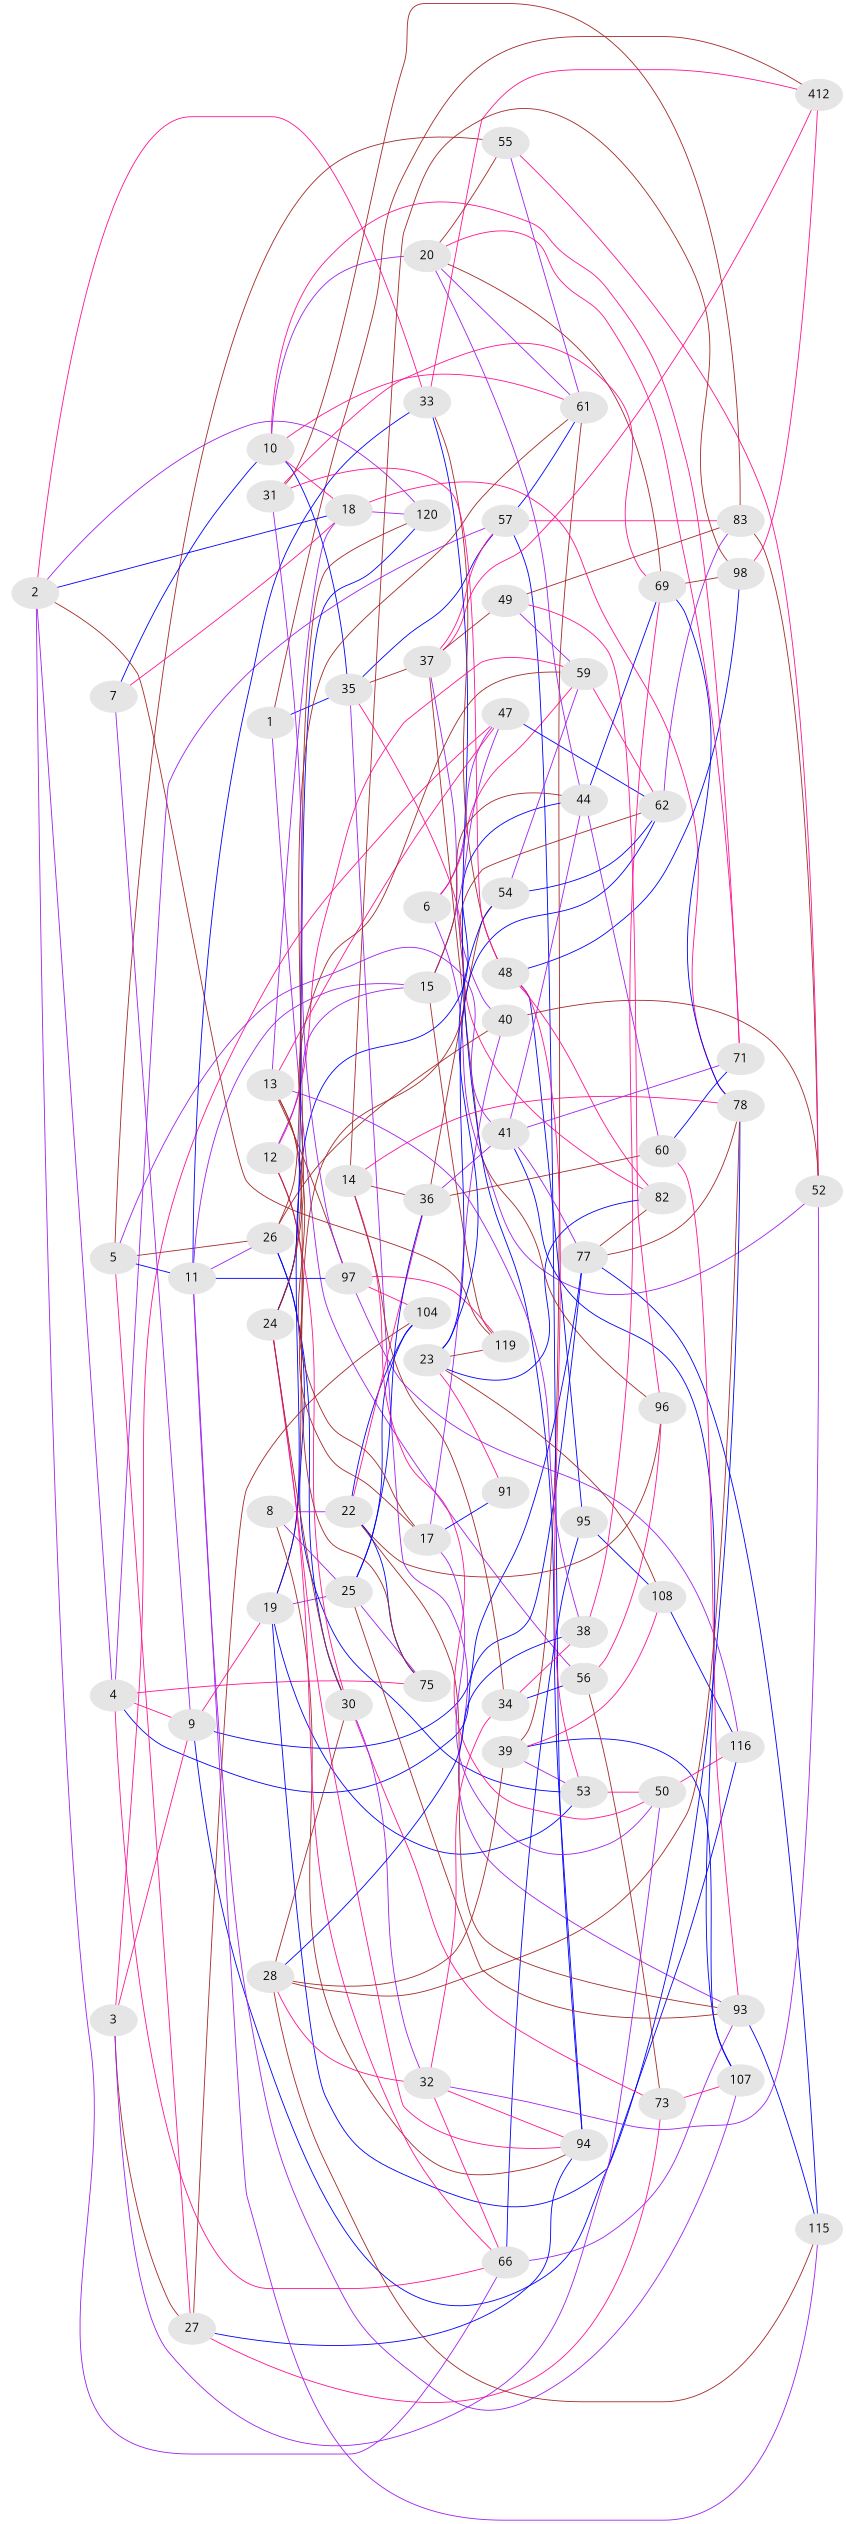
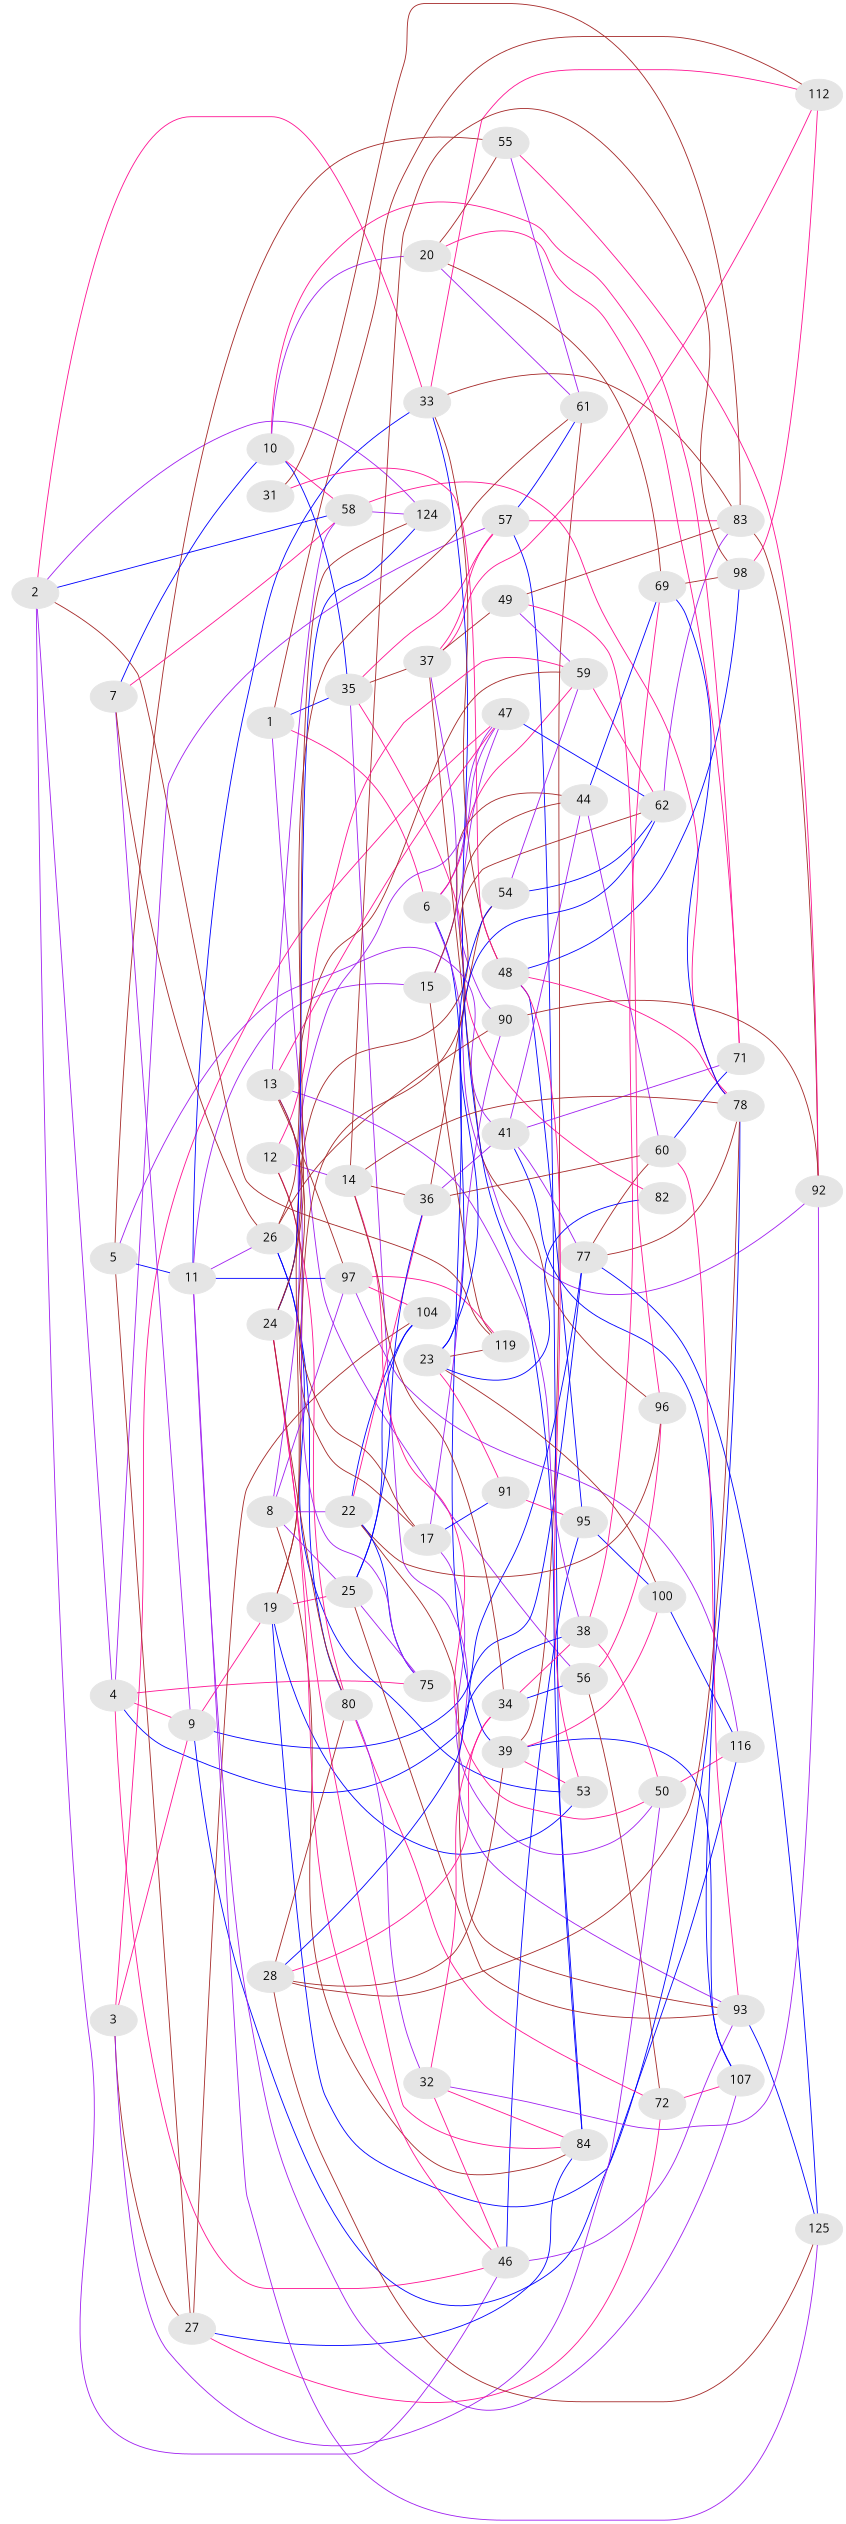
(819, 95) -> (819, 95)
(530, 344) -> none
(427, 375) -> none
none -> (621, 391)
(532, 507) -> none
(349, 510) -> (349, 510)
(427, 516) -> (427, 516)
(437, 614) -> (437, 614)
(294, 700) -> (320, 1365)
none -> (379, 793)
(506, 1021) -> (506, 1021)
(315, 1028) -> (310, 1170)
none -> (307, 1083)
(324, 1086) -> (315, 1108)
(584, 1086) -> (642, 1014)
(534, 1101) -> (534, 1101)
(819, 1191) -> (819, 1191)
(623, 1228) -> (623, 1196)
(187, 1249) -> (164, 976)
none -> (458, 1250)
none -> (545, 1507)
(321, 1524) -> (321, 1524)
(662, 1597) -> (662, 1597)
(310, 1600) -> (310, 1600)
(349, 1705) -> (349, 1705)
(545, 1772) -> (545, 1772)
(623, 1792) -> (634, 1708)
(153, 1794) -> (153, 1794)
(327, 2056) -> (442, 1882)
(662, 2104) -> (662, 2104)
(584, 2145) -> (584, 2145)
(819, 2229) -> (819, 2229)
(506, 2262) -> (506, 2262)
